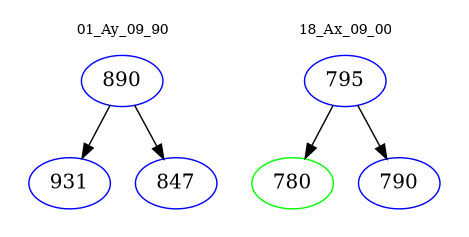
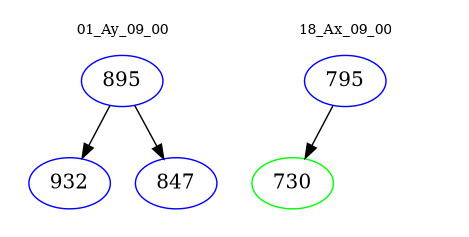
(123, 31) -> (123, 31)
(122, 81) -> (122, 81)
(70, 183) -> (70, 183)
(293, 183) -> (293, 183)
(399, 183) -> none
